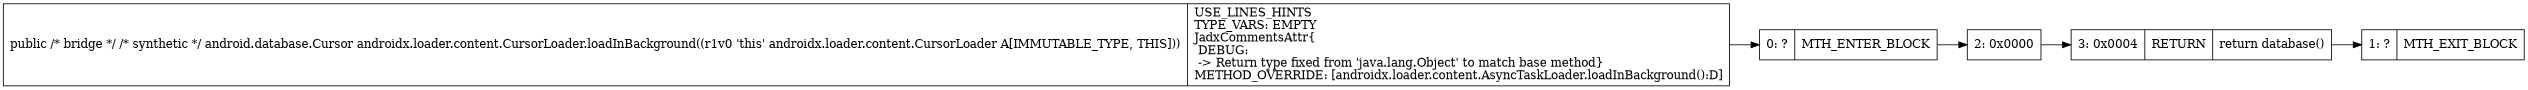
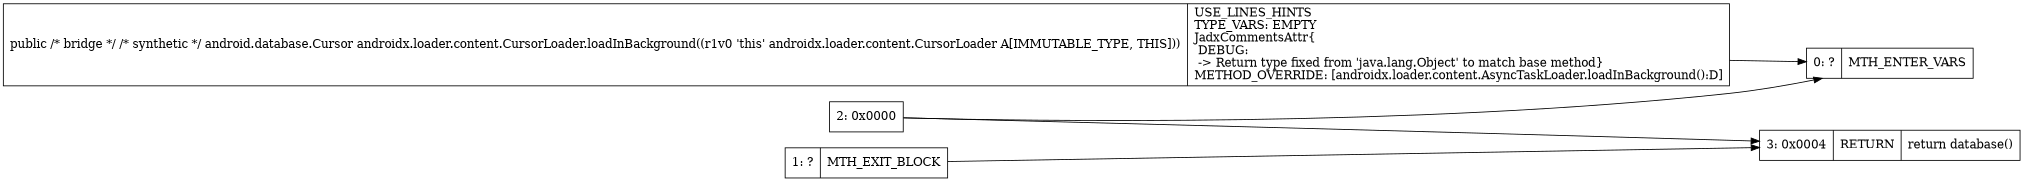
(1866, 44) -> (1907, 63)
(1948, 45) -> (1360, 117)
(2342, 45) -> (1349, 155)
